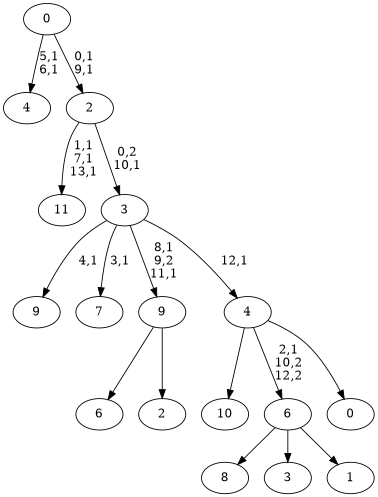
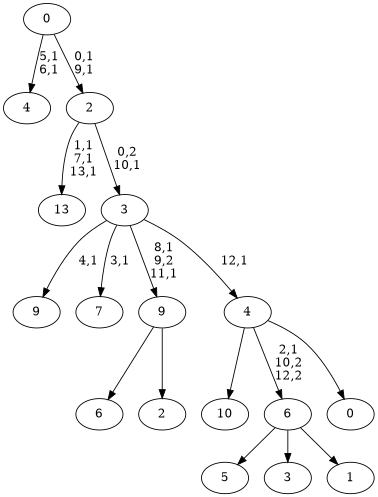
(62, 210) -> (62, 210)
(225, 478) -> (225, 478)
